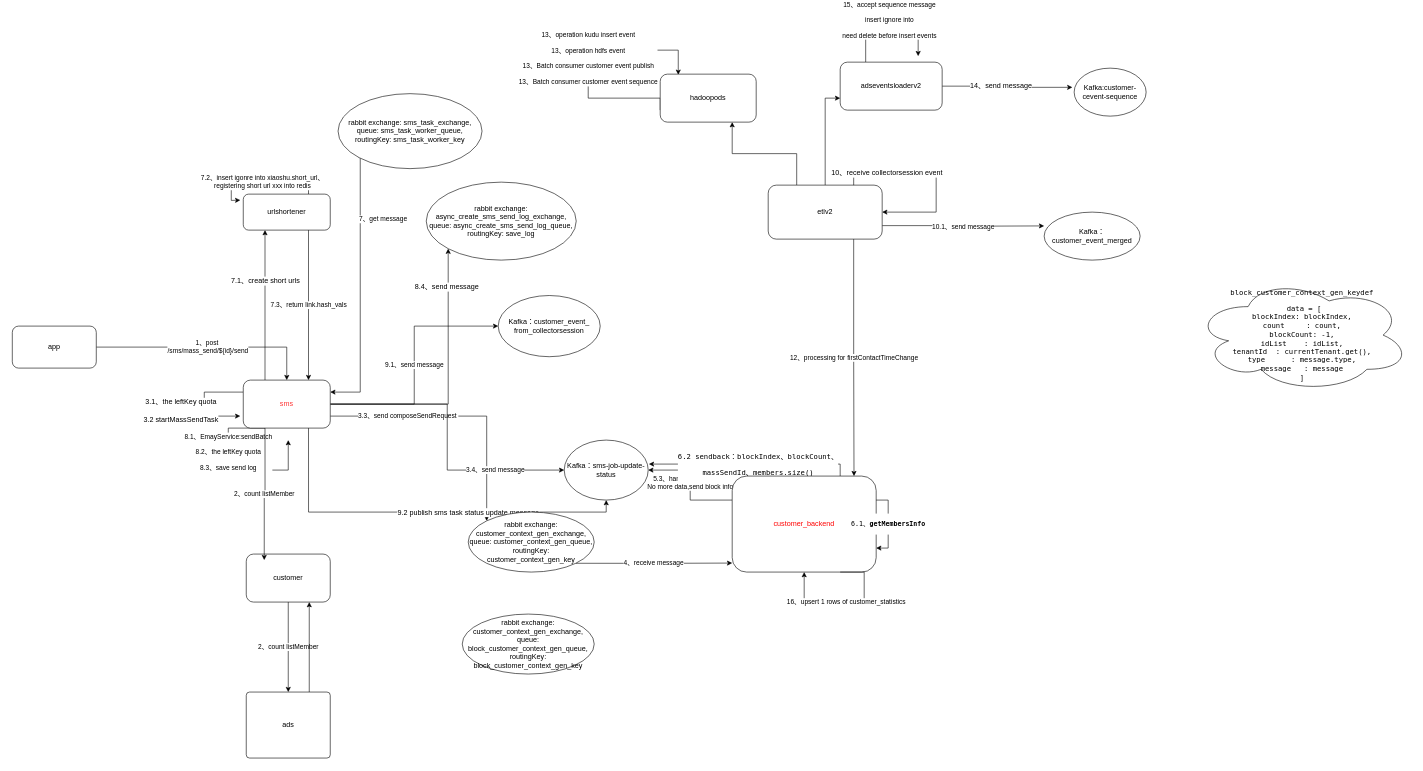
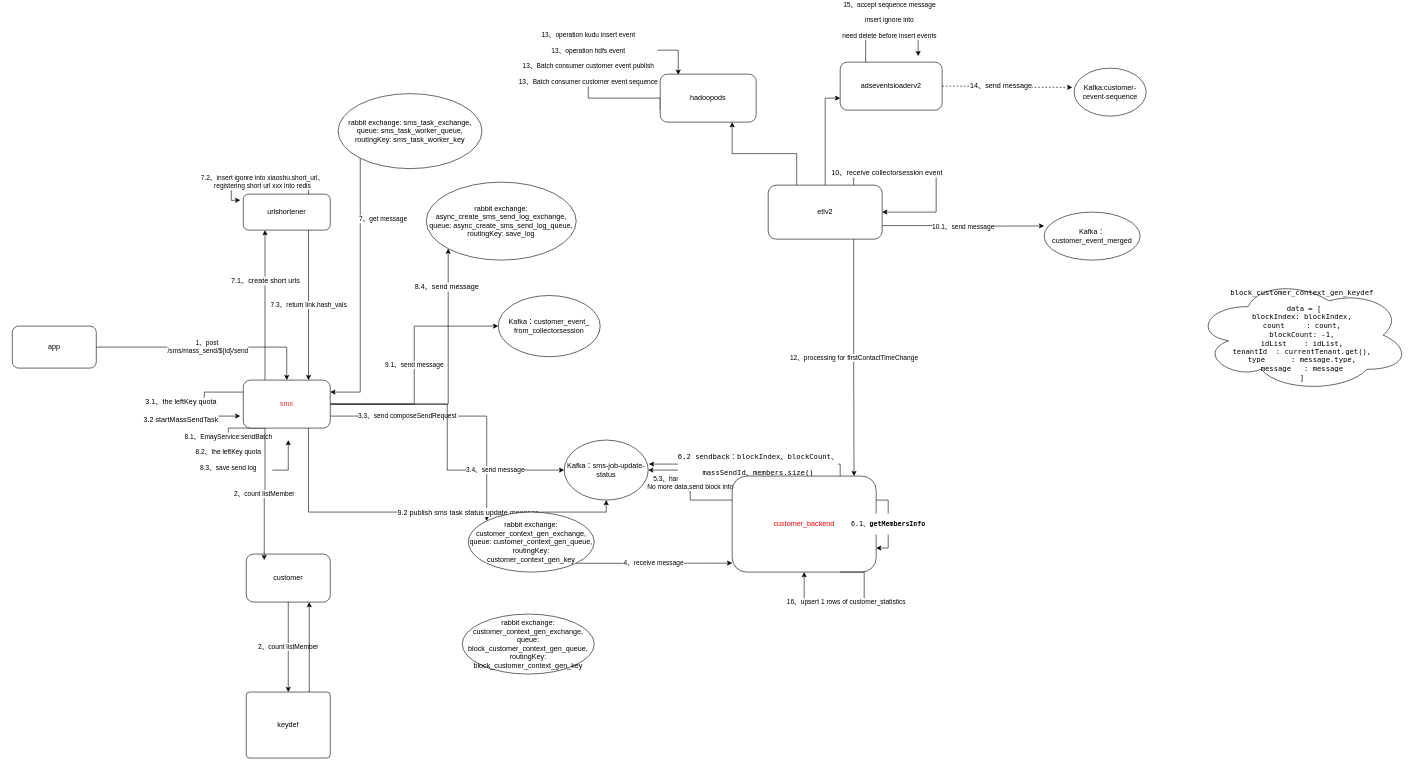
(1050, 87) -> (1050, 87)
(288, 725) -> (288, 725)
